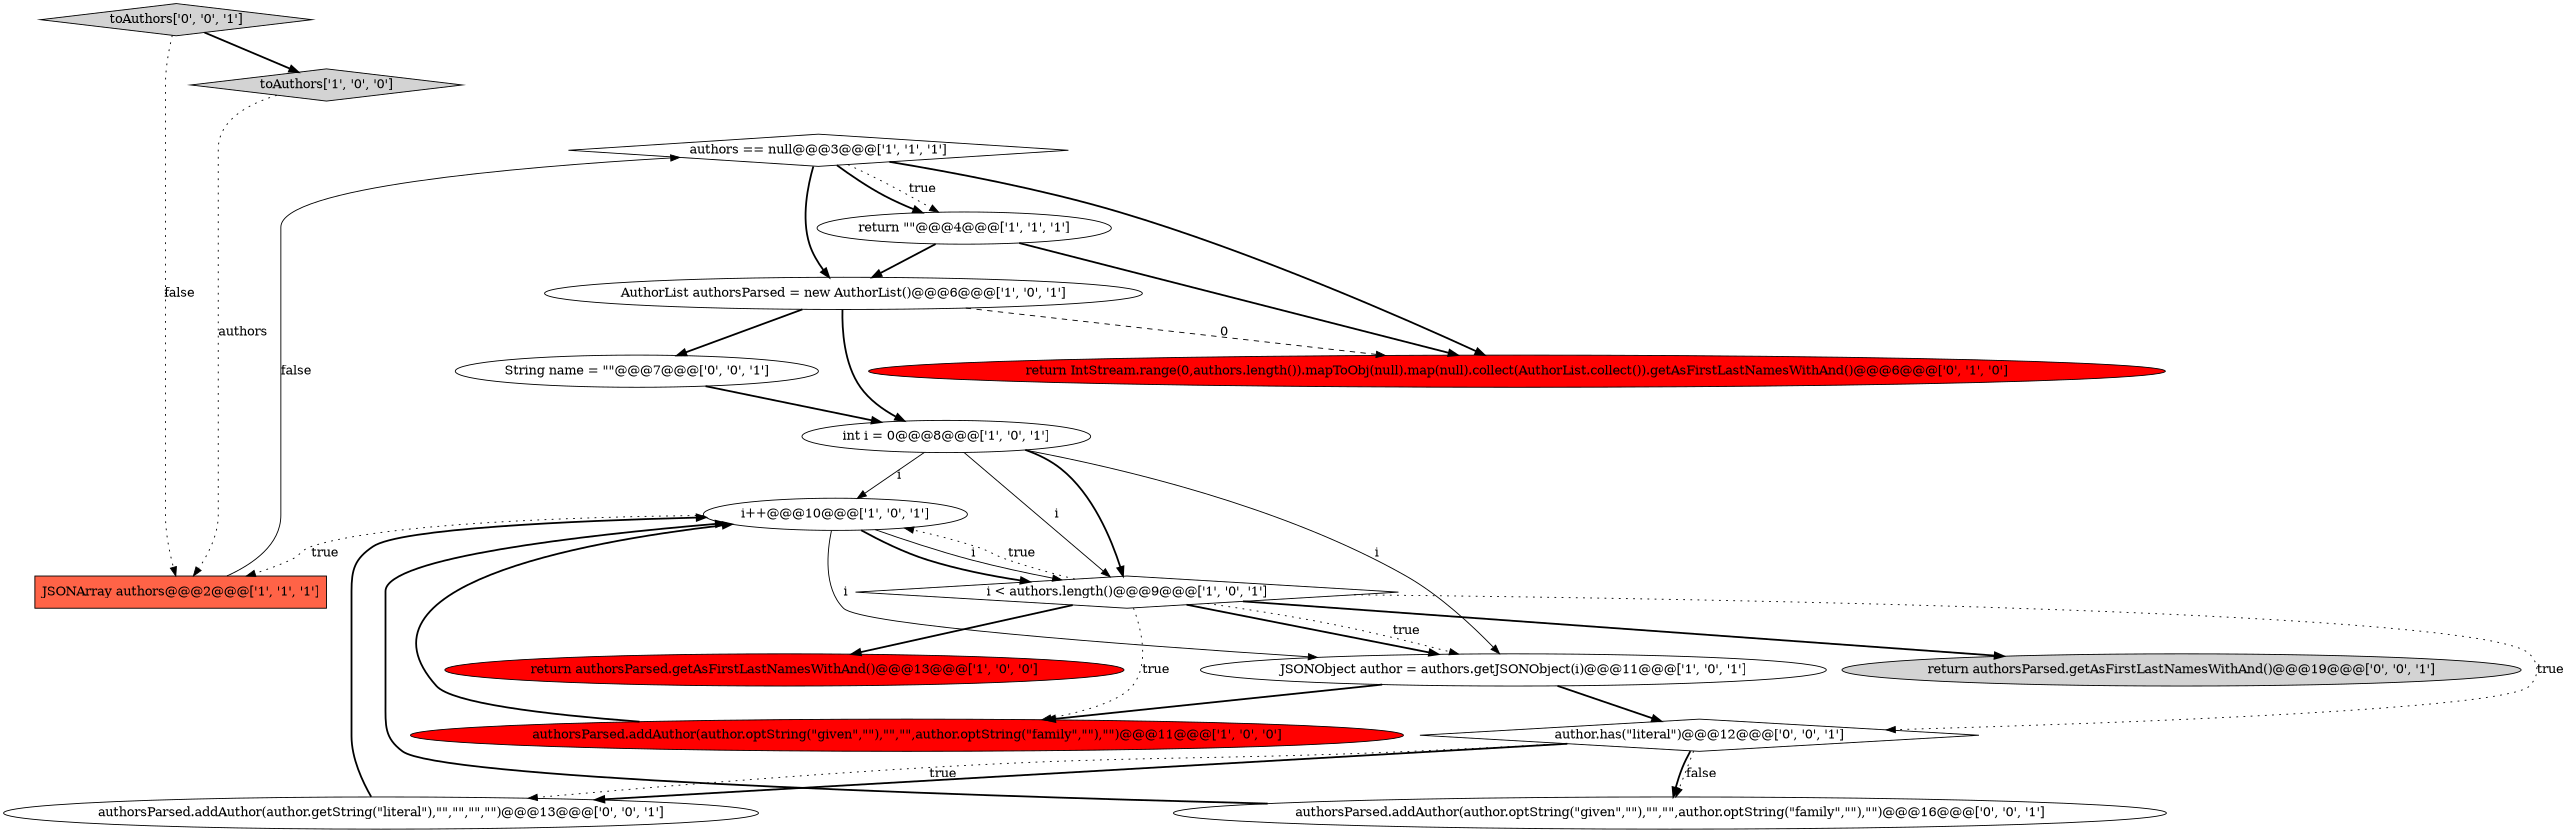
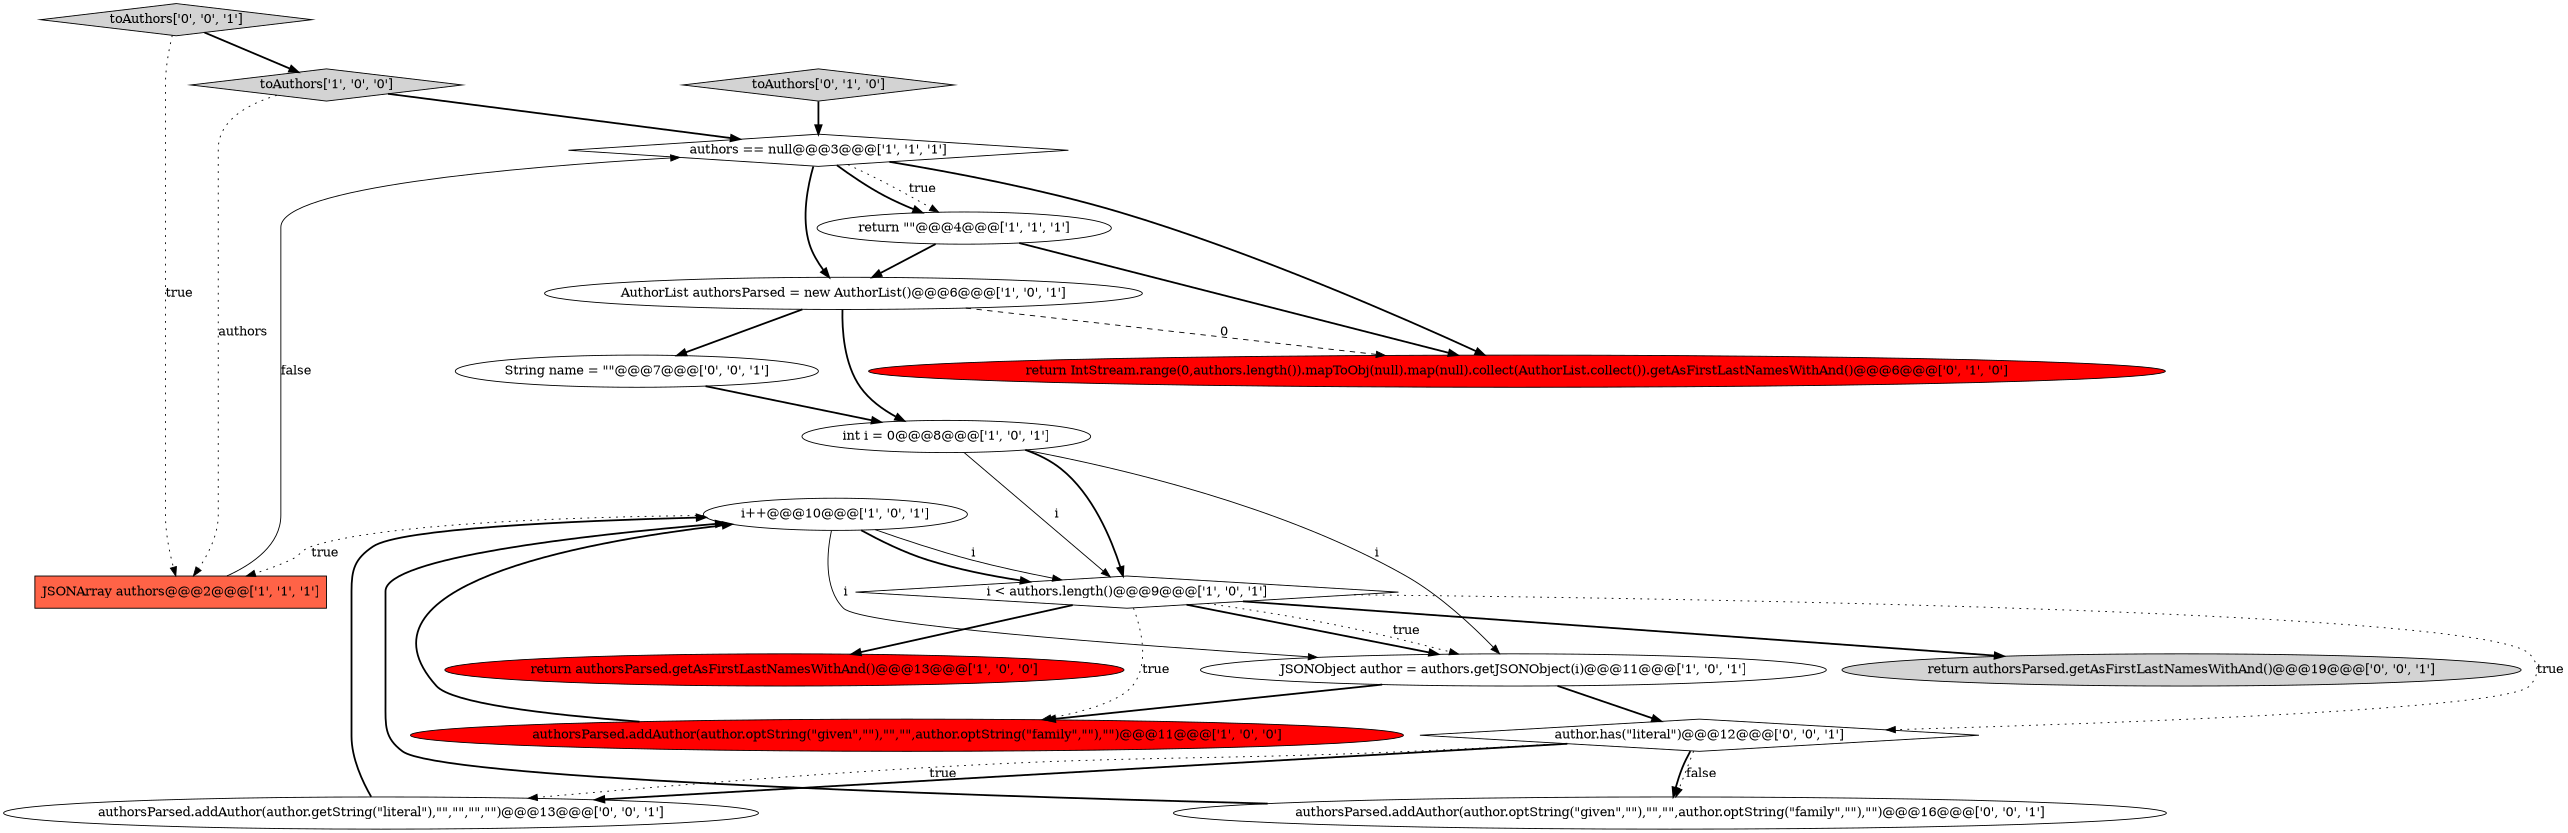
none -> (818, 85)
none -> (559, 116)
(179, 293) -> (179, 293)
(895, 473) -> none
(994, 554) -> none
